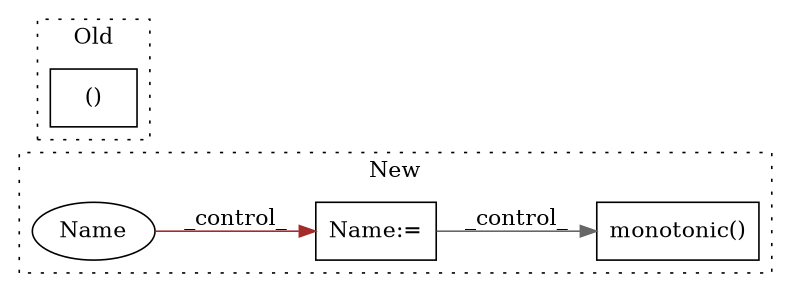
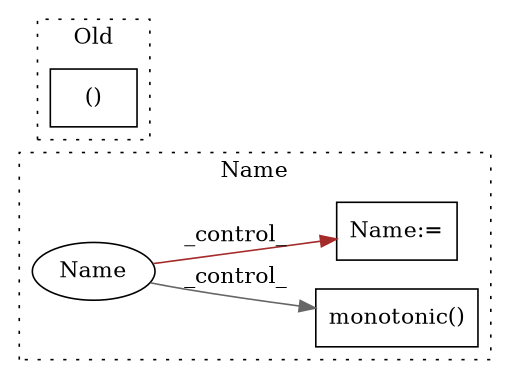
(396, 171) -> (255, 171)
(508, 231) -> (225, 295)
